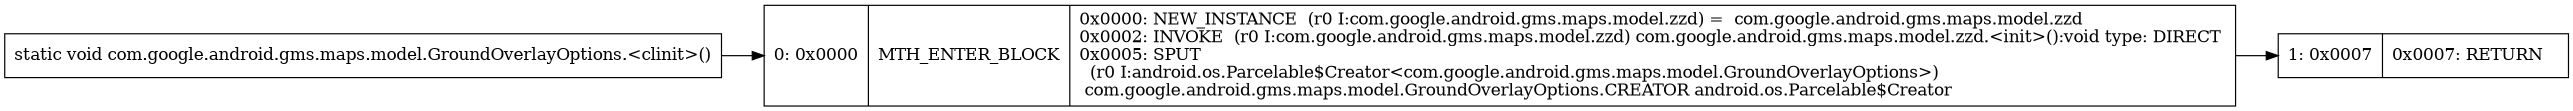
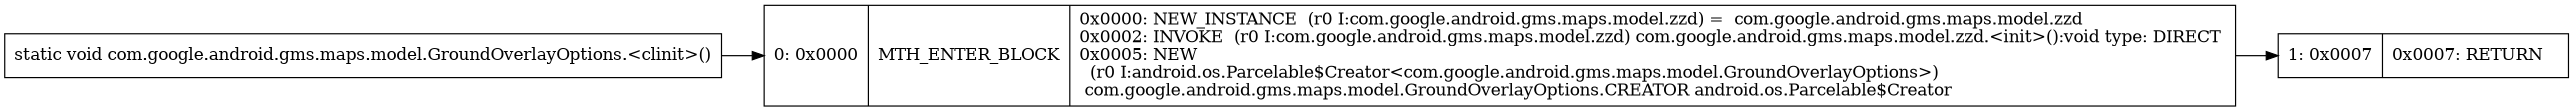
(1146, 55) -> (1144, 55)
